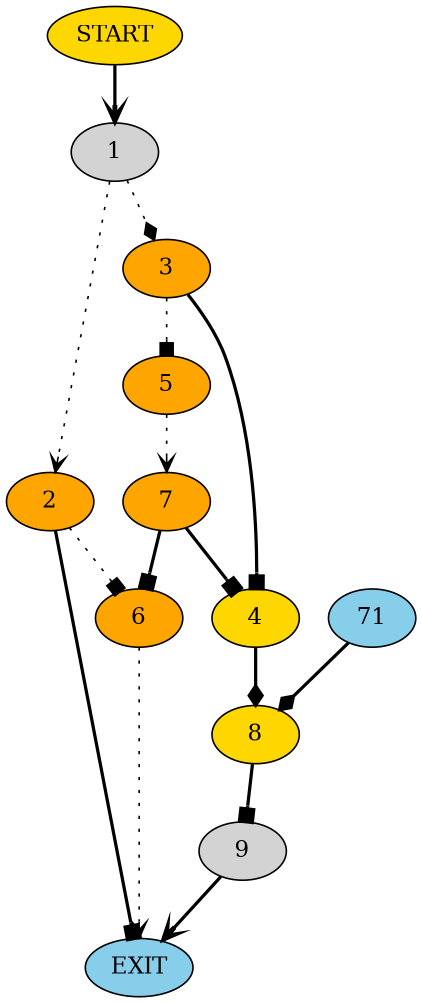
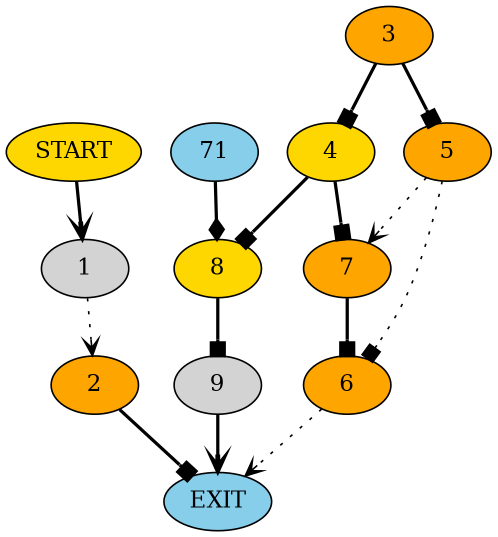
(137, 202) -> none
(167, 319) -> (415, 87)
(90, 553) -> (418, 267)
(206, 553) -> (338, 202)
(256, 667) -> (280, 205)
